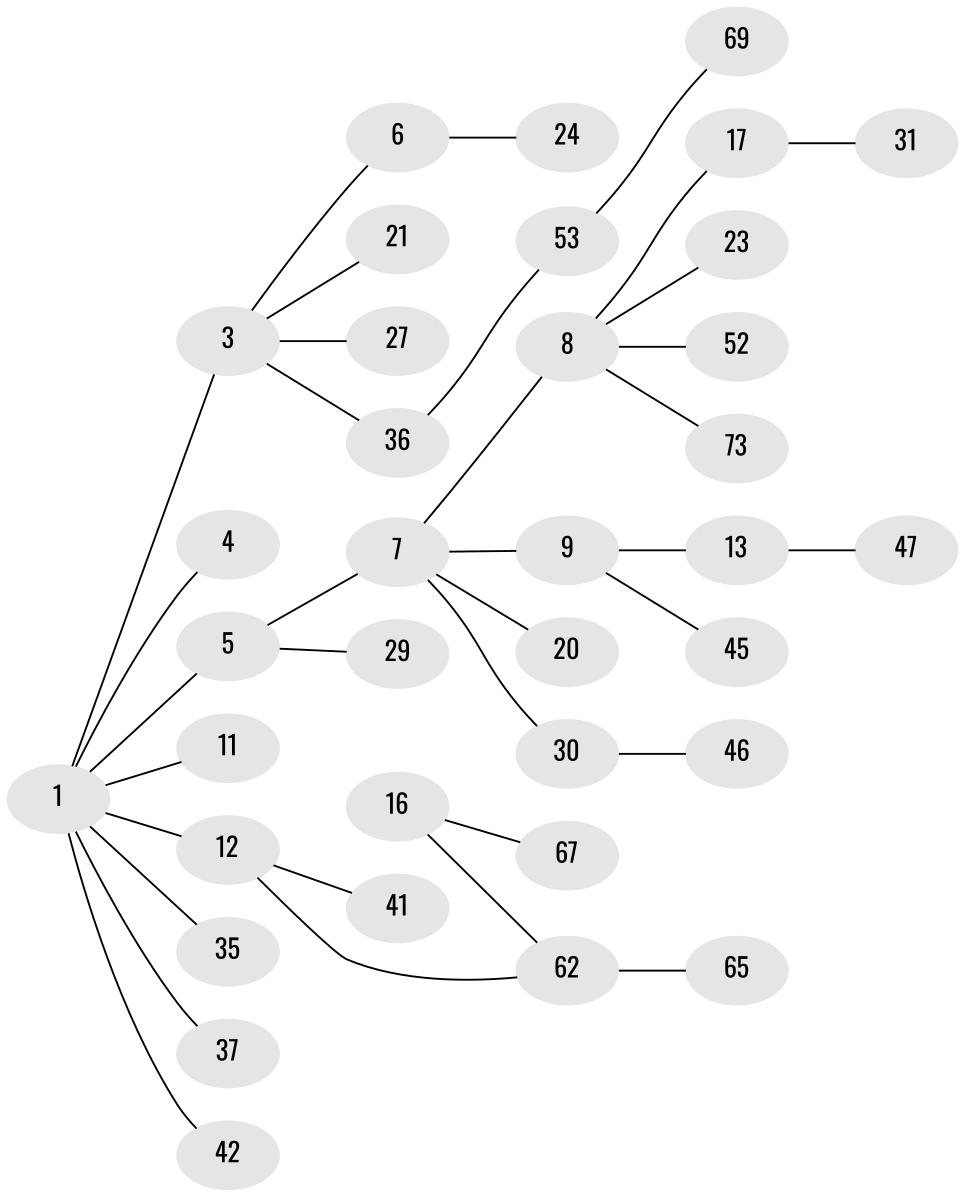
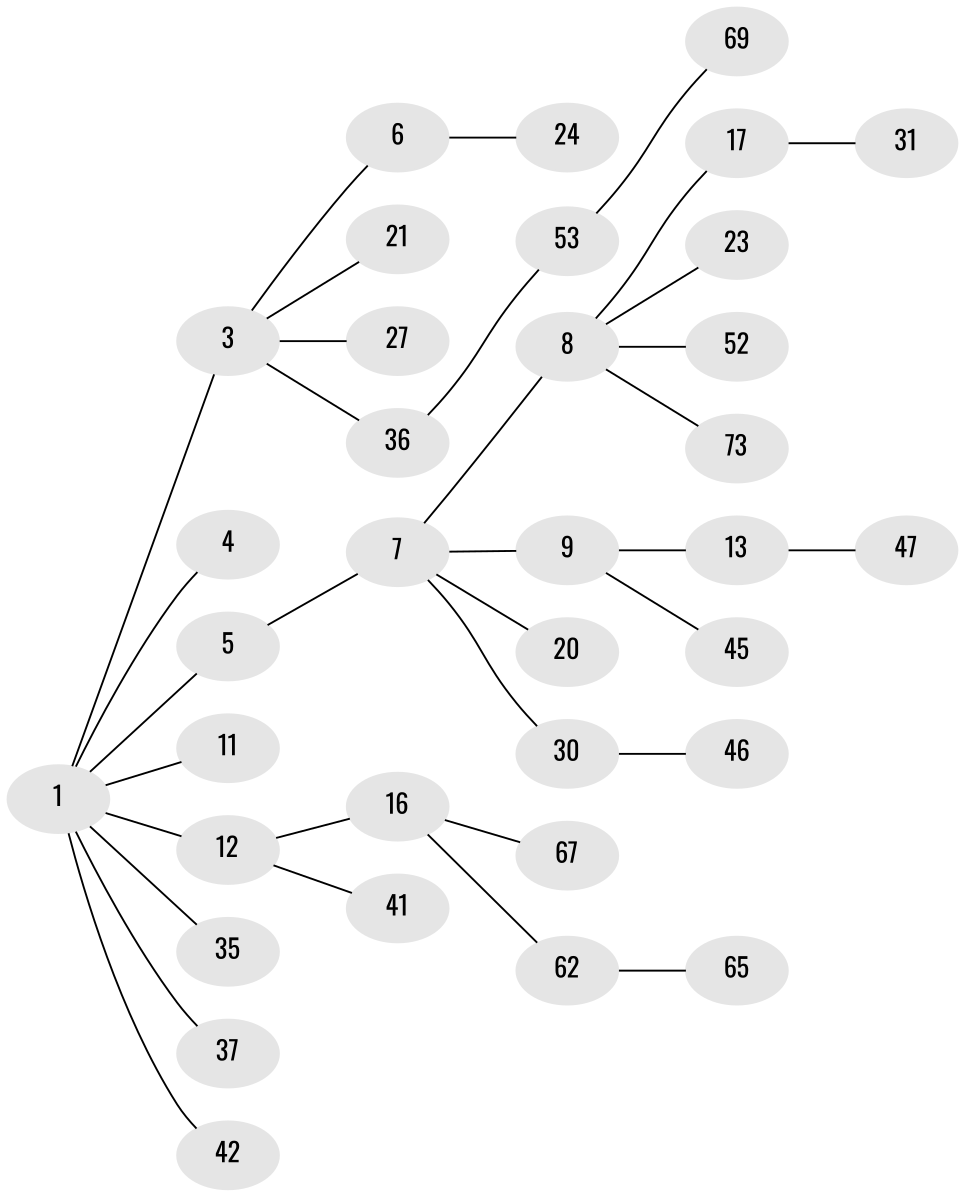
(398, 654) -> none
(371, 968) -> (313, 828)
